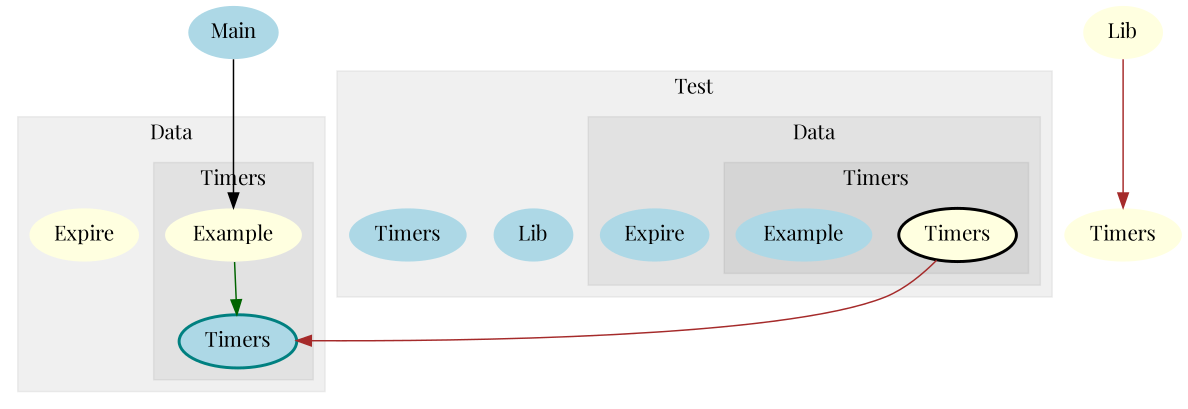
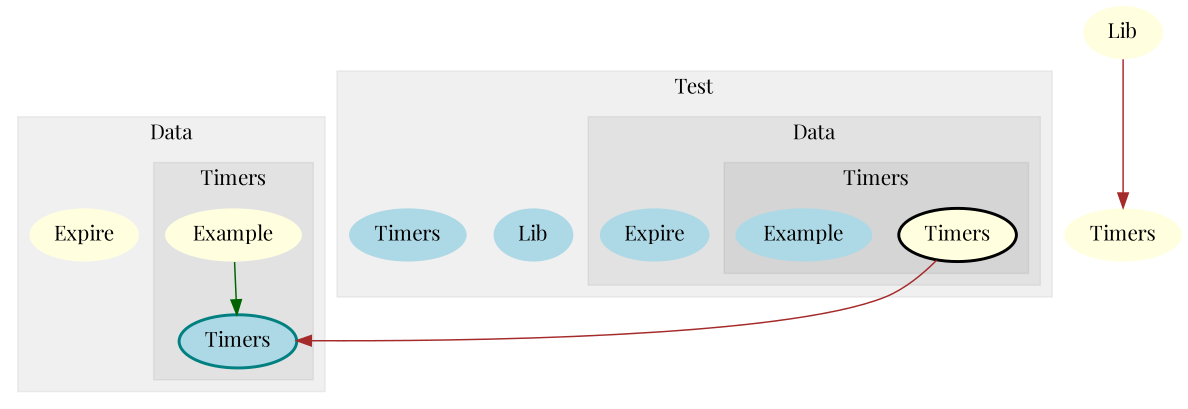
(233, 33) -> none
